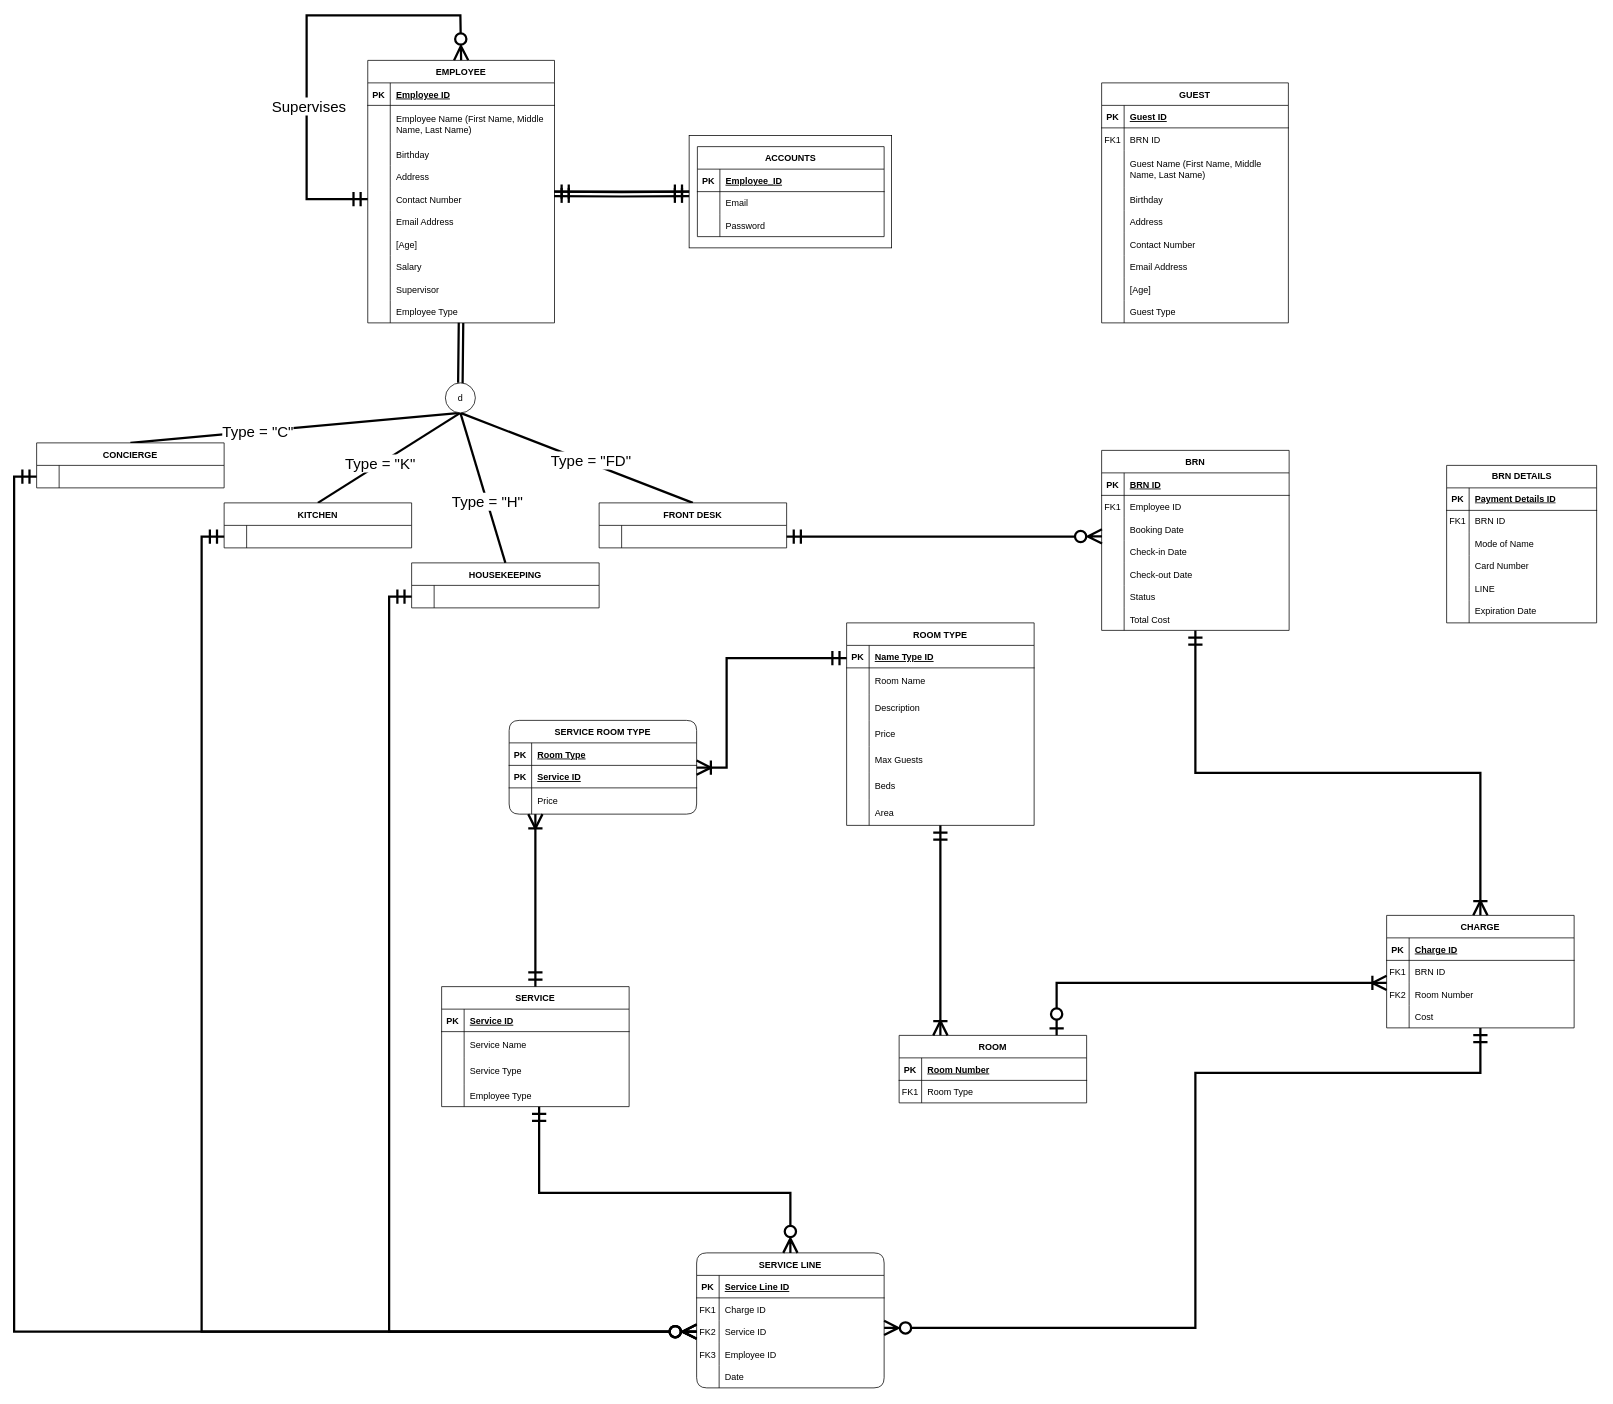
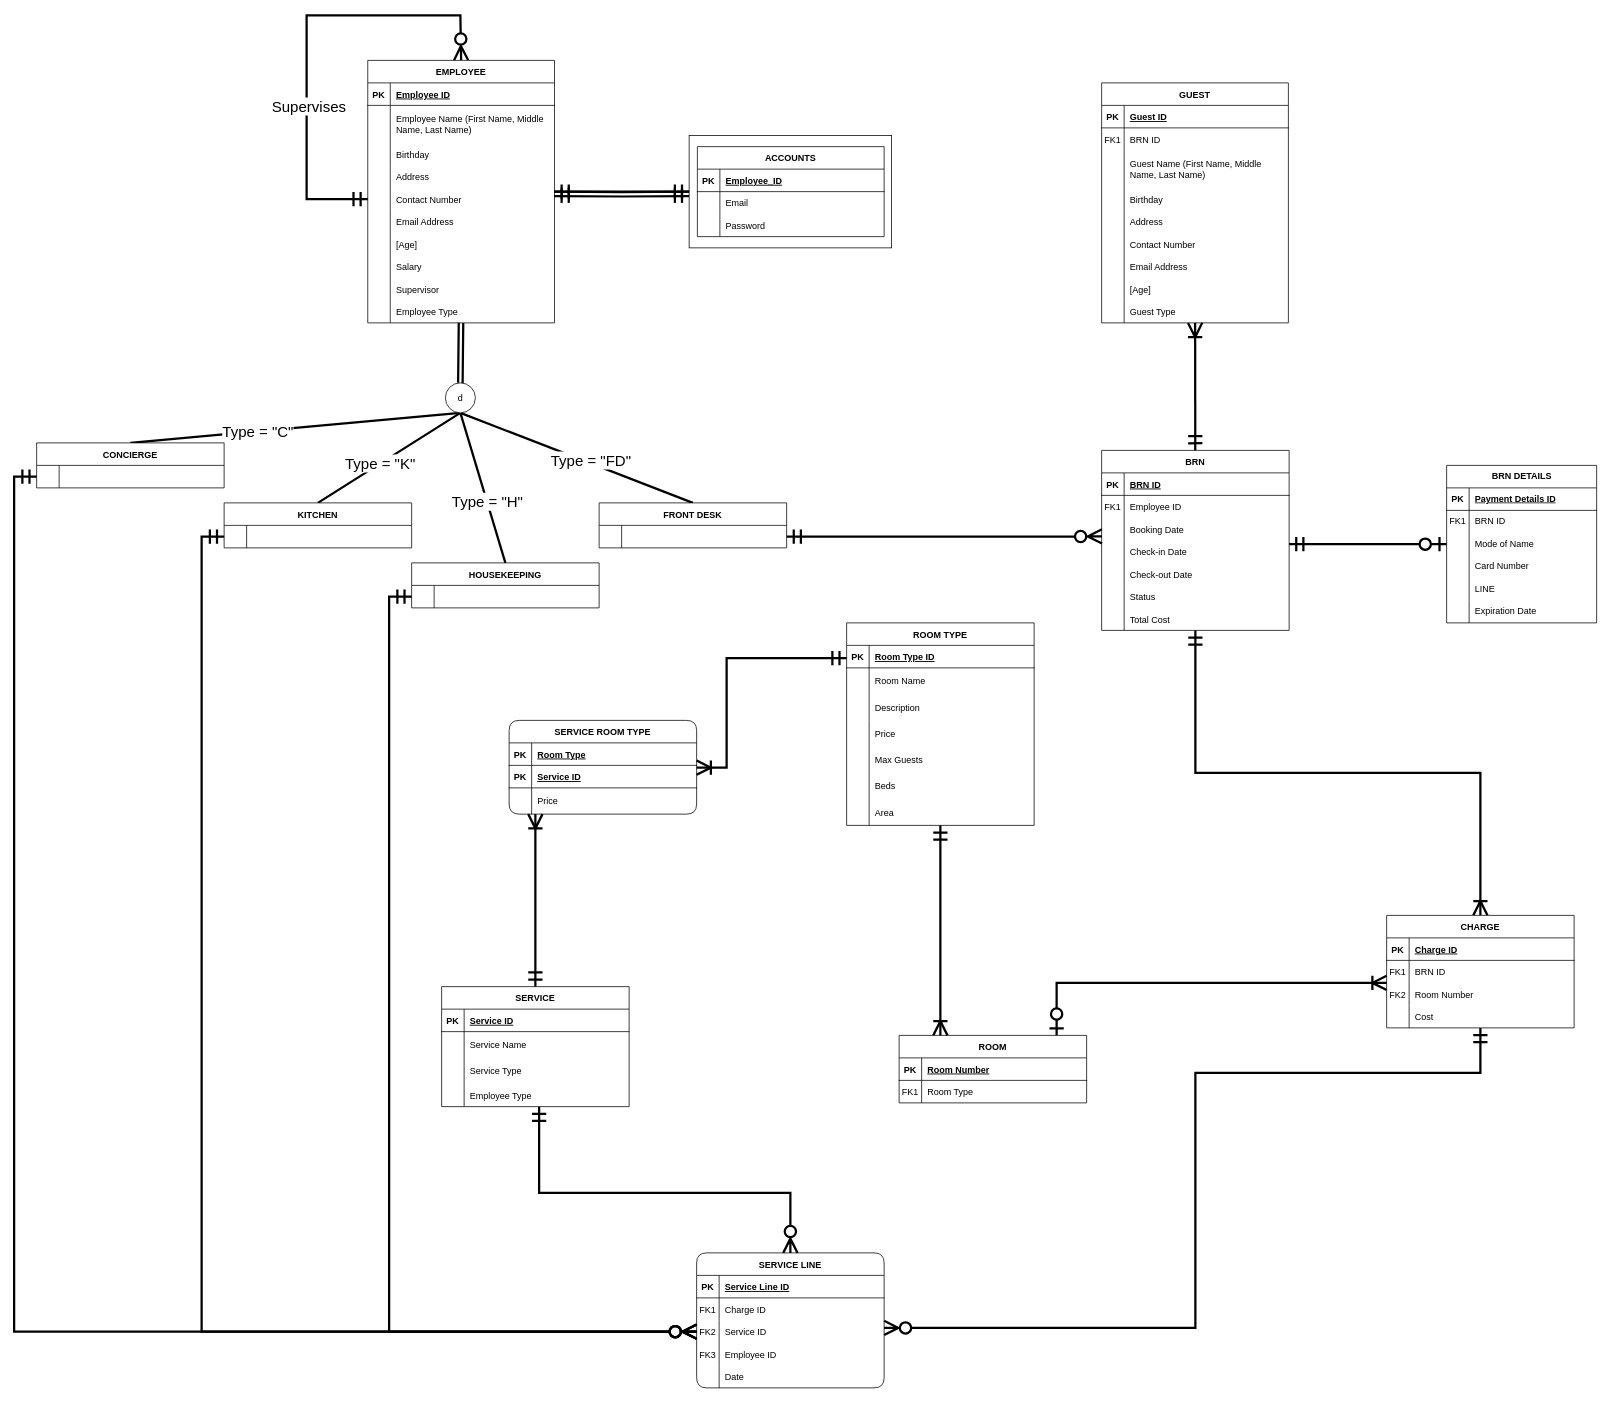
none -> (1195, 387)
none -> (1354, 544)
(902, 657) -> (902, 657)
